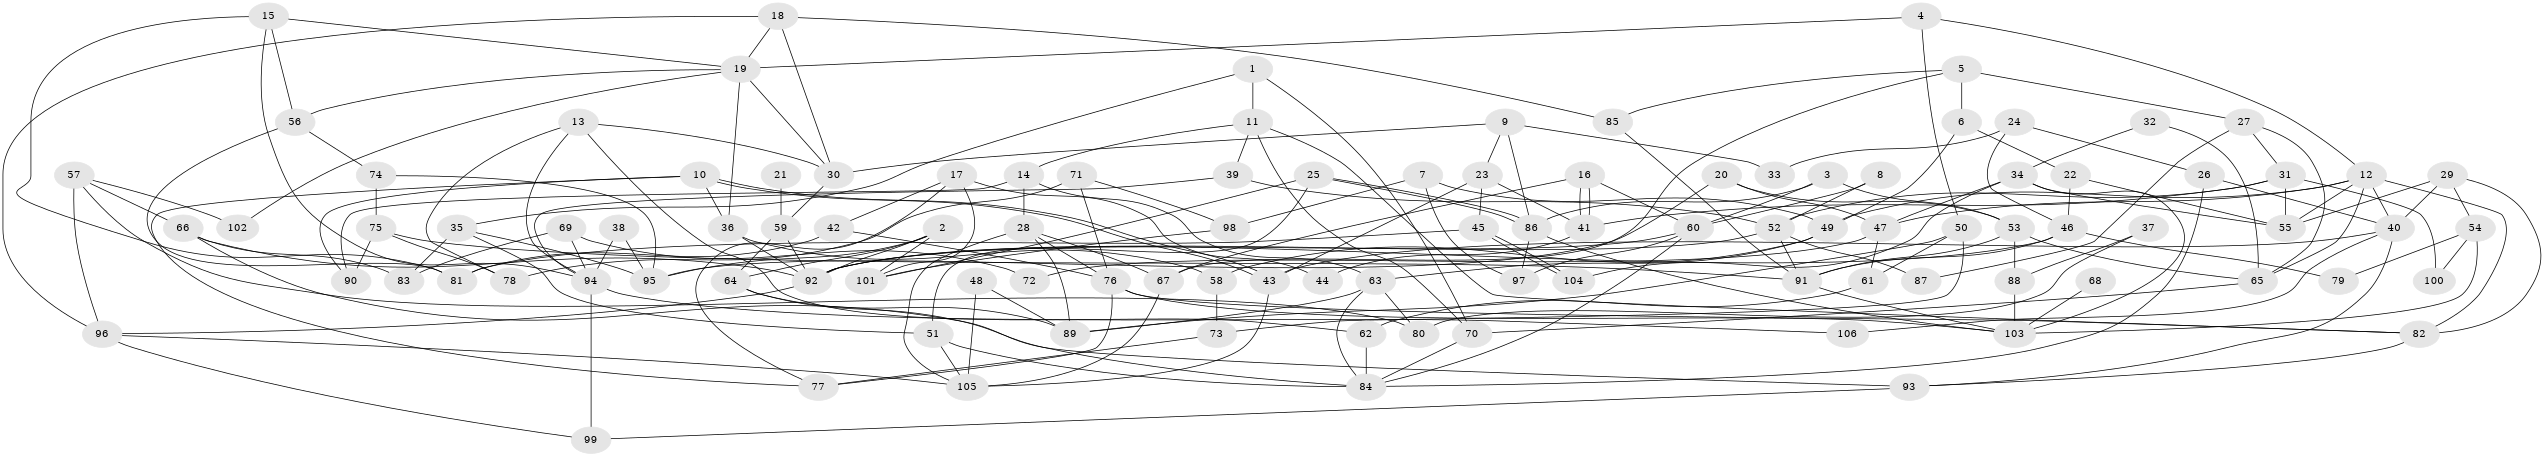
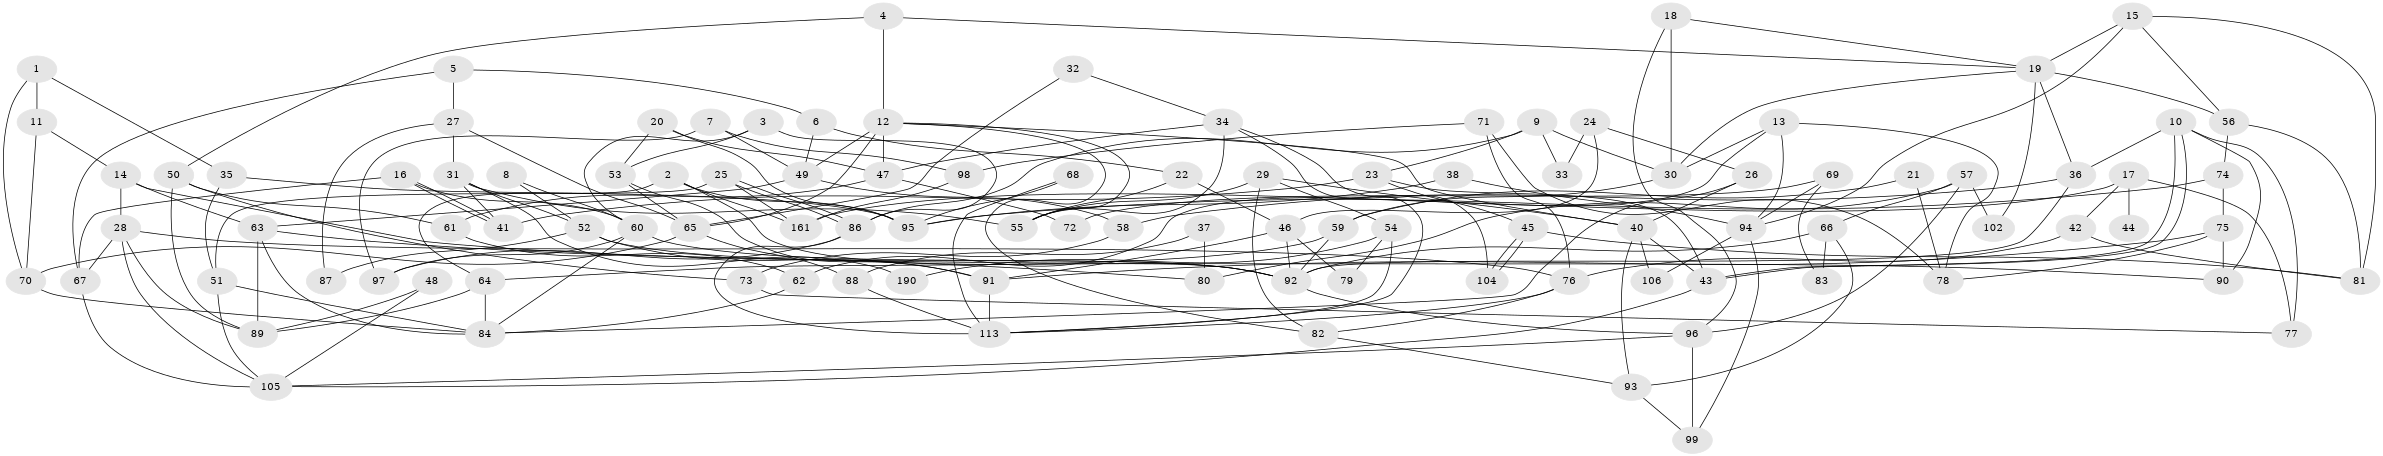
(1613, 122) -> none
(1233, 175) -> none
none -> (991, 202)
none -> (1930, 232)
(431, 255) -> none
(1454, 255) -> none
(2015, 255) -> (772, 254)
(866, 281) -> (801, 228)
(2434, 281) -> (907, 281)
(1510, 296) -> none
(2015, 334) -> (989, 334)
(996, 365) -> none
